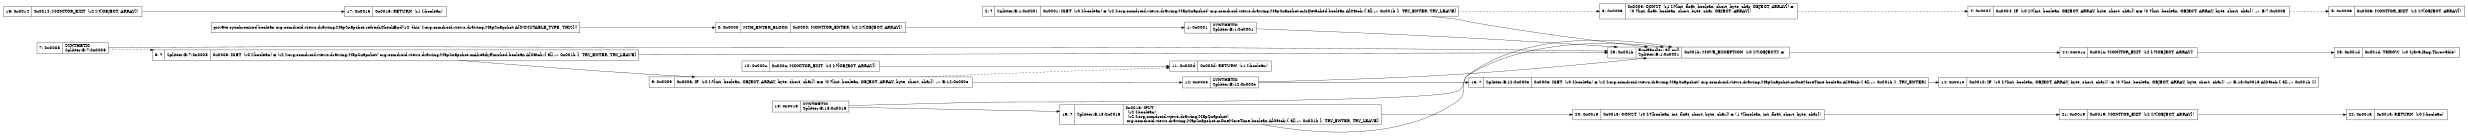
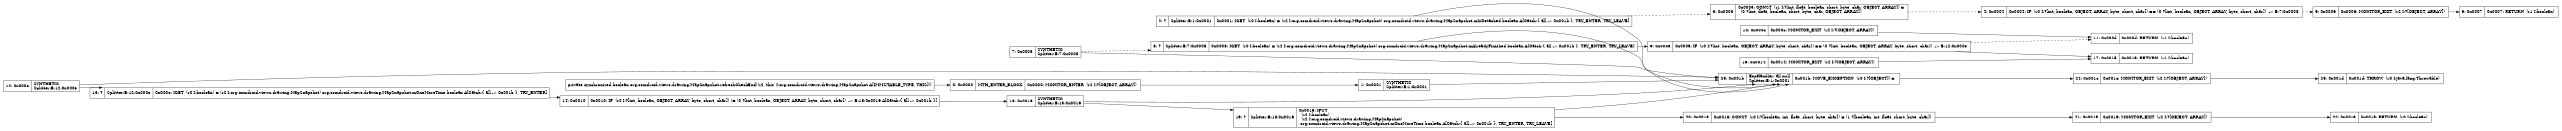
none -> (2509, 12)
(1076, 82) -> (2022, 54)
none -> (972, 101)
